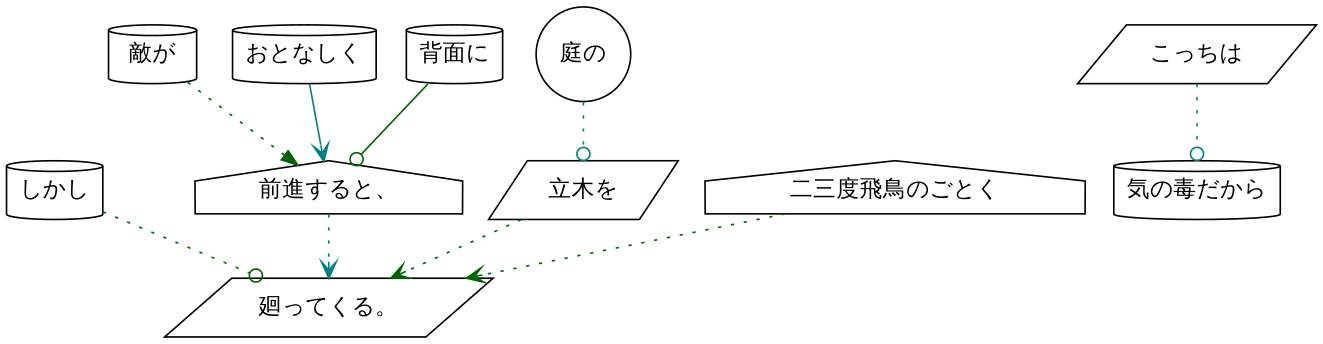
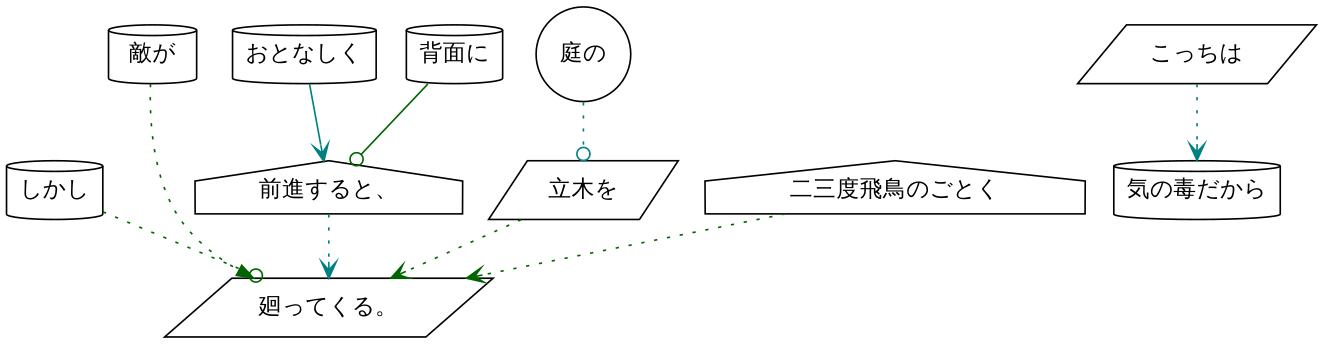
(1197, 115) -> (1197, 115)
(236, 119) -> (166, 192)
